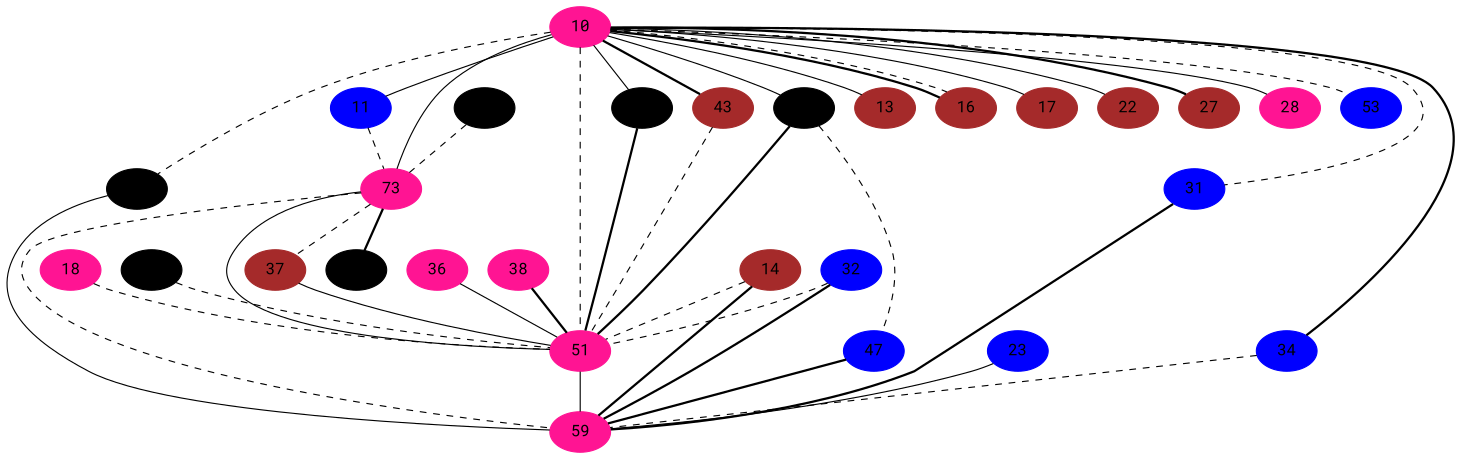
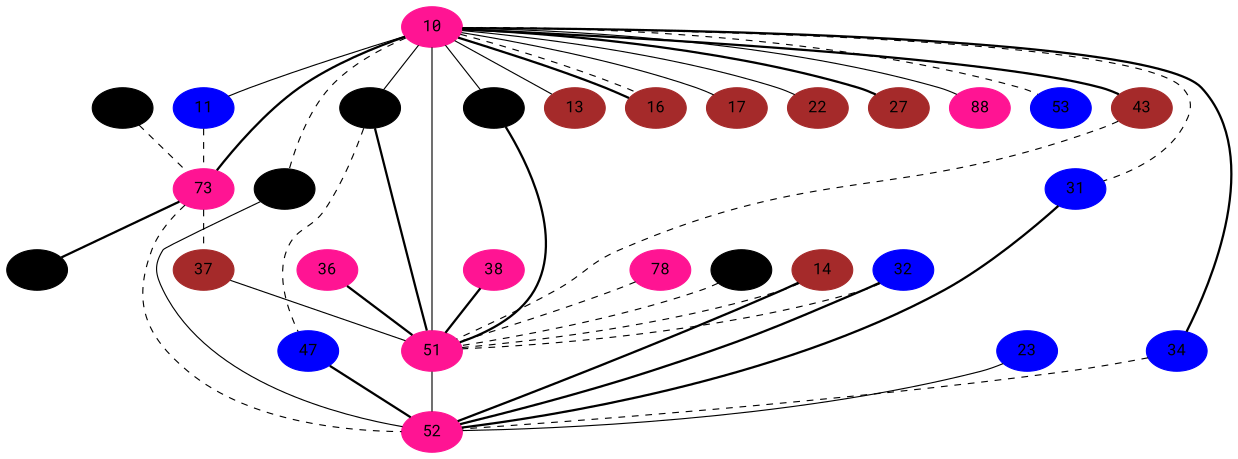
(454, 79) -> (300, 88)
(1290, 108) -> (980, 108)
(580, 189) -> (432, 189)
(71, 270) -> (660, 270)
(509, 310) -> (380, 311)
(296, 321) -> none
(580, 432) -> (432, 432)
